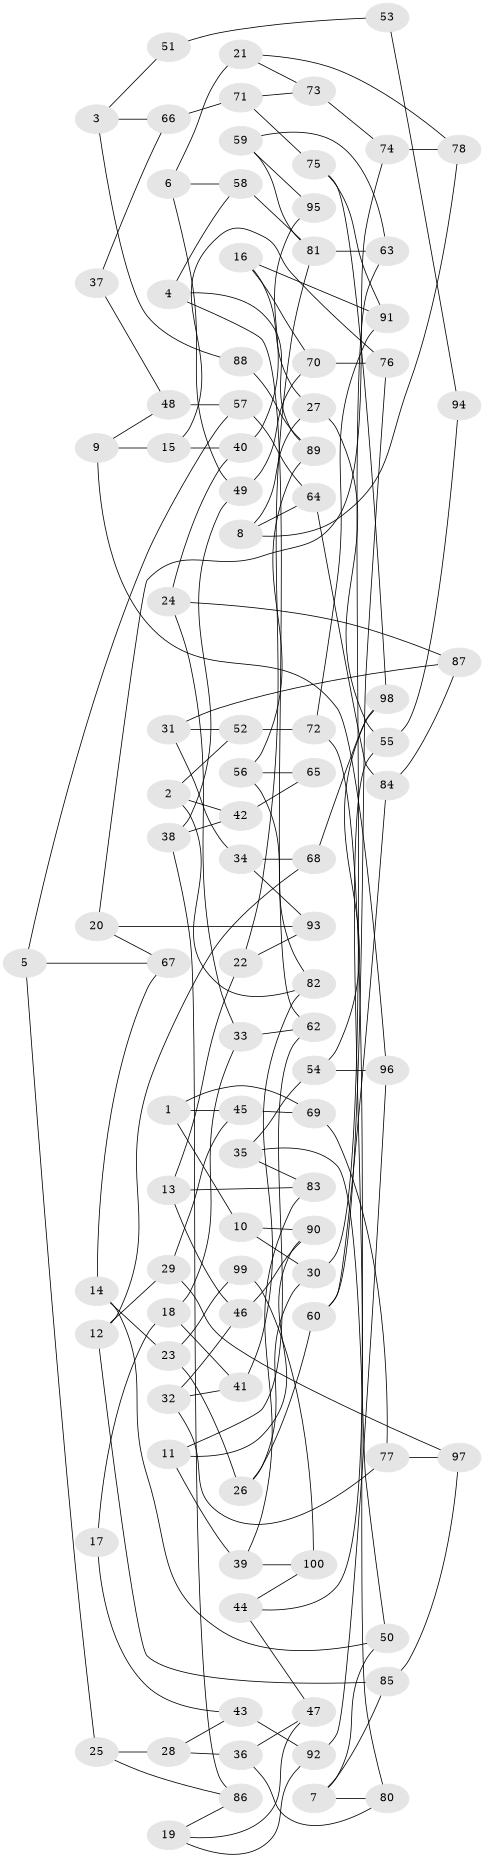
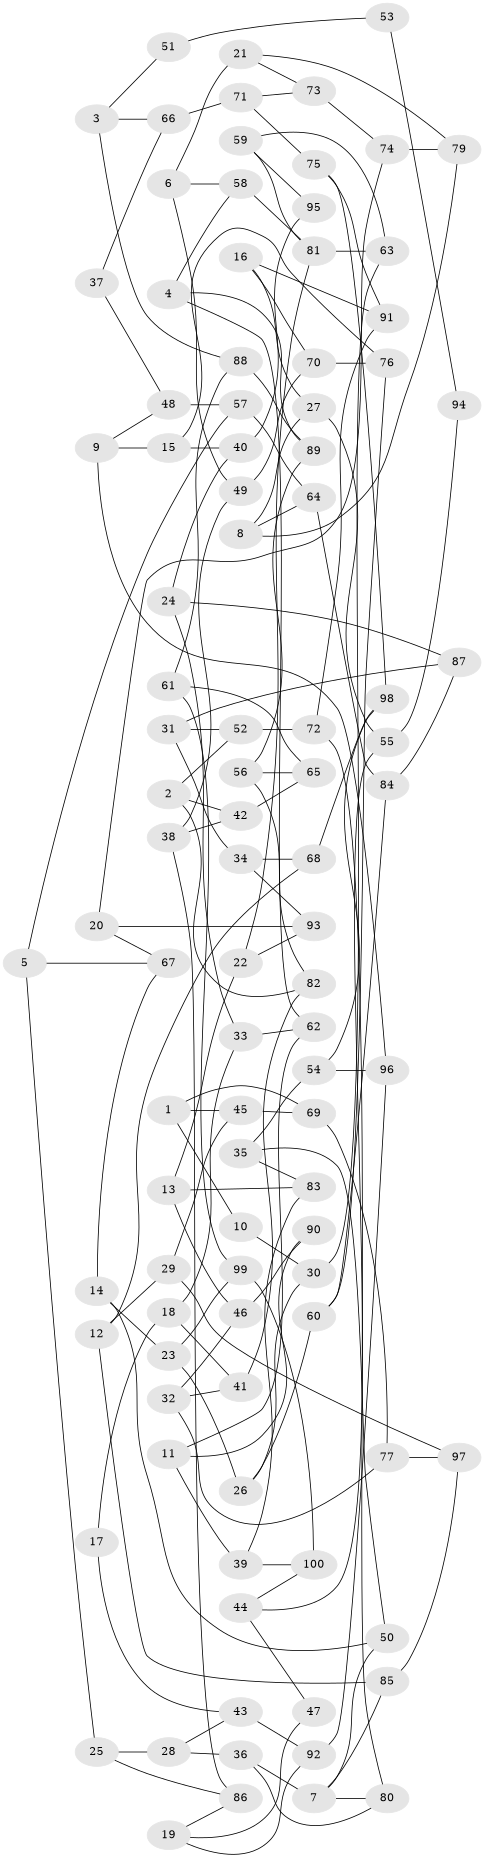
(459, 150) -> (459, 150)
none -> (169, 686)
(278, 1229) -> none
(273, 1736) -> (276, 1776)
